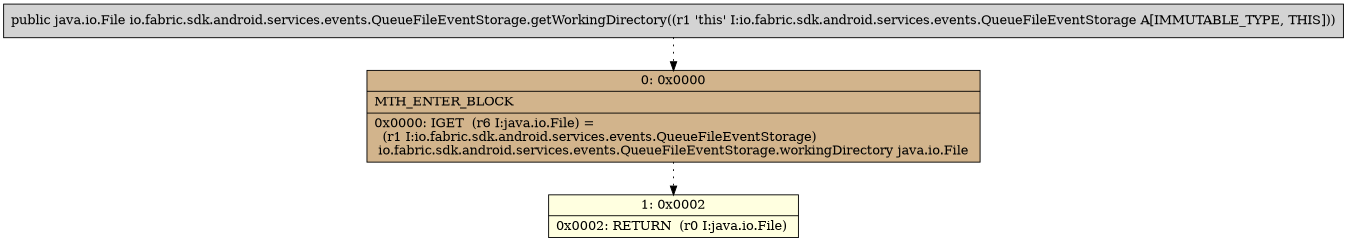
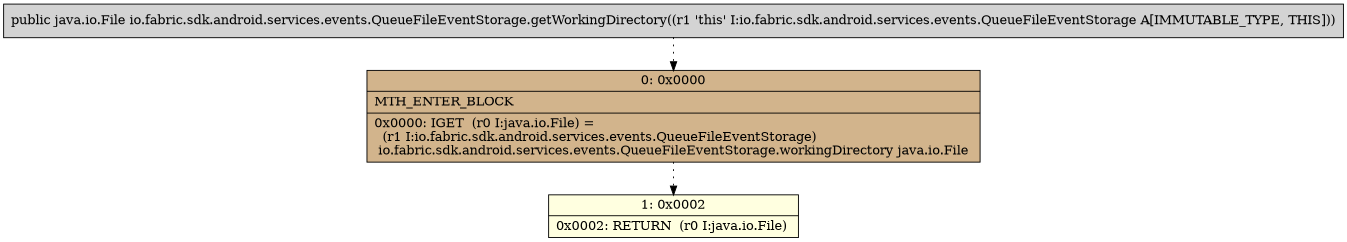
(486, 124) -> (486, 124)
